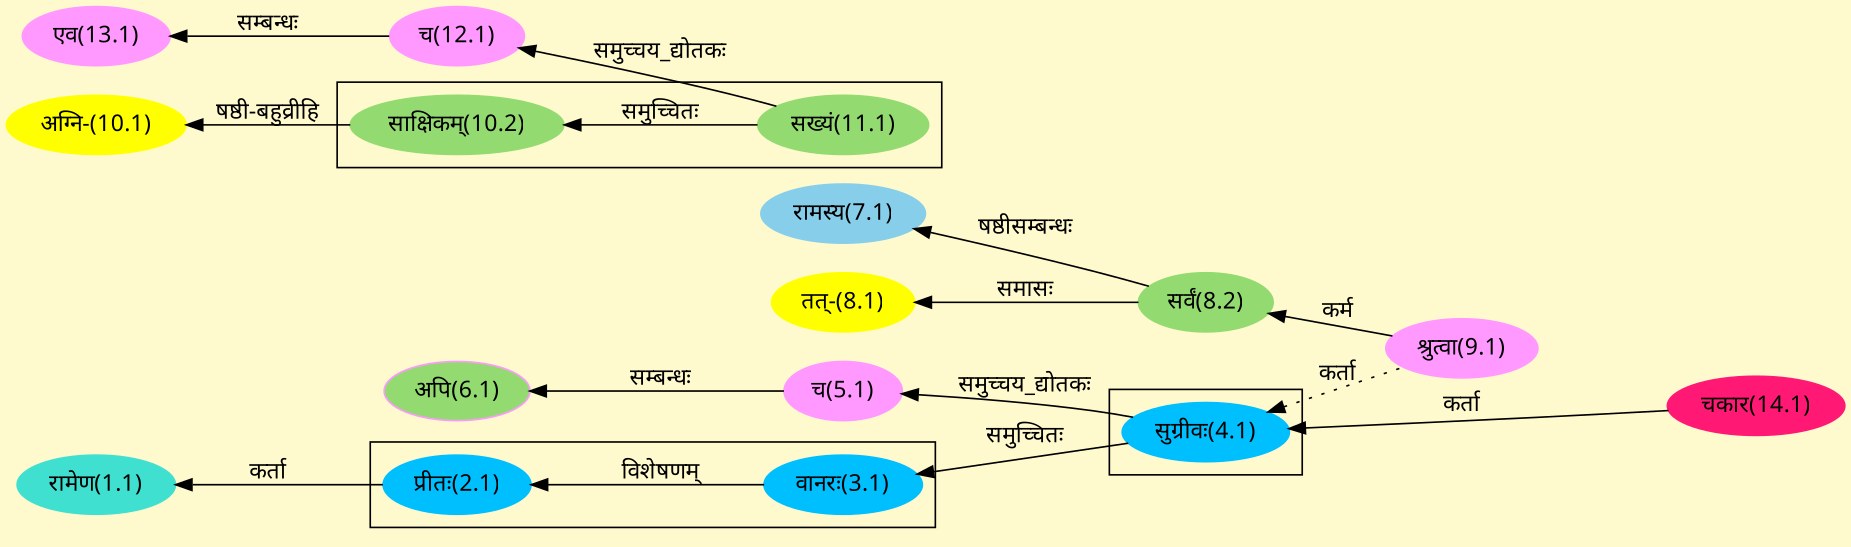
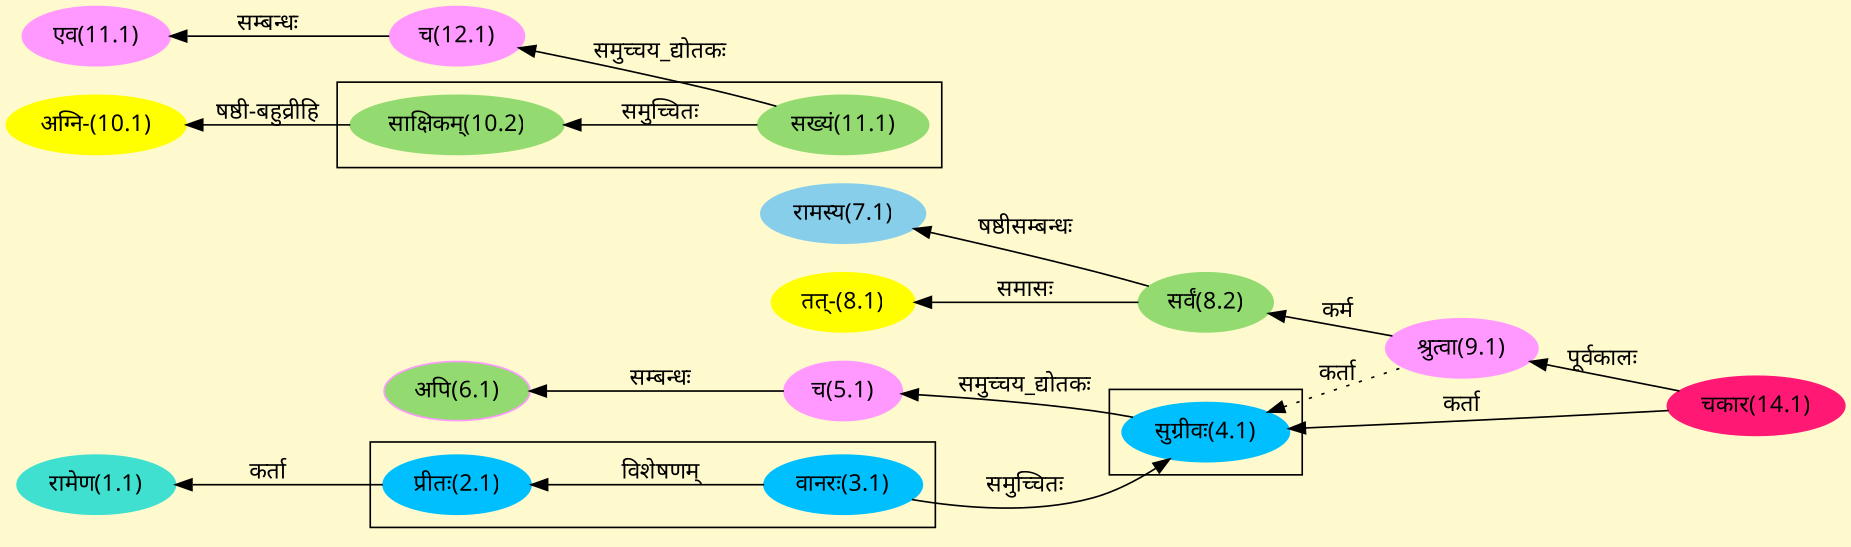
(96, 36) -> (96, 36)
none -> (1613, 378)
(1031, 457) -> (1037, 507)
